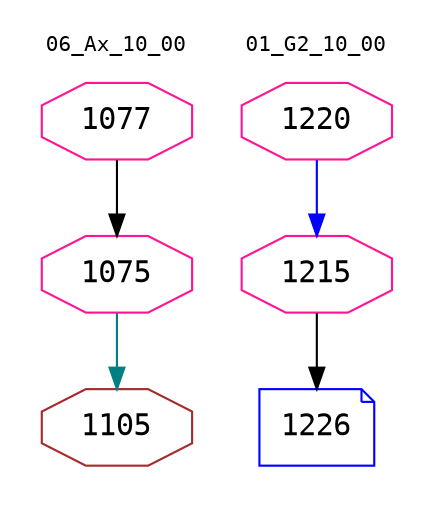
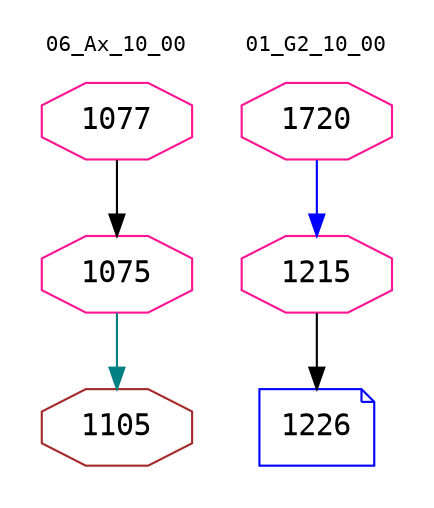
(317, 121) -> (317, 121)
